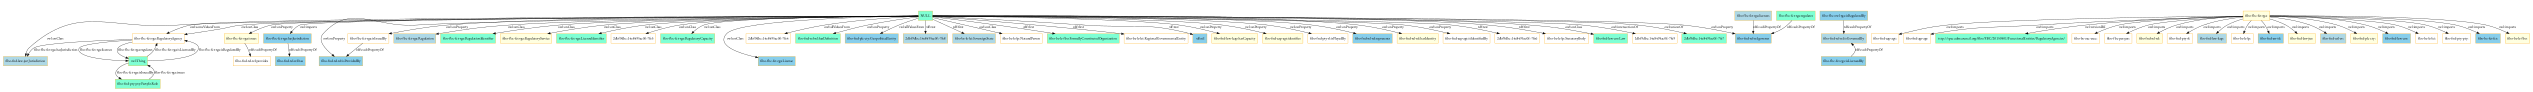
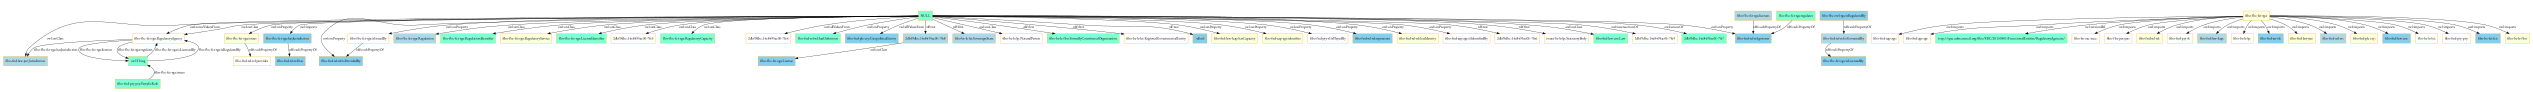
(799, 21) -> (851, 51)
(1567, 38) -> (1567, 38)
(1855, 51) -> (1826, 49)
(118, 68) -> none
